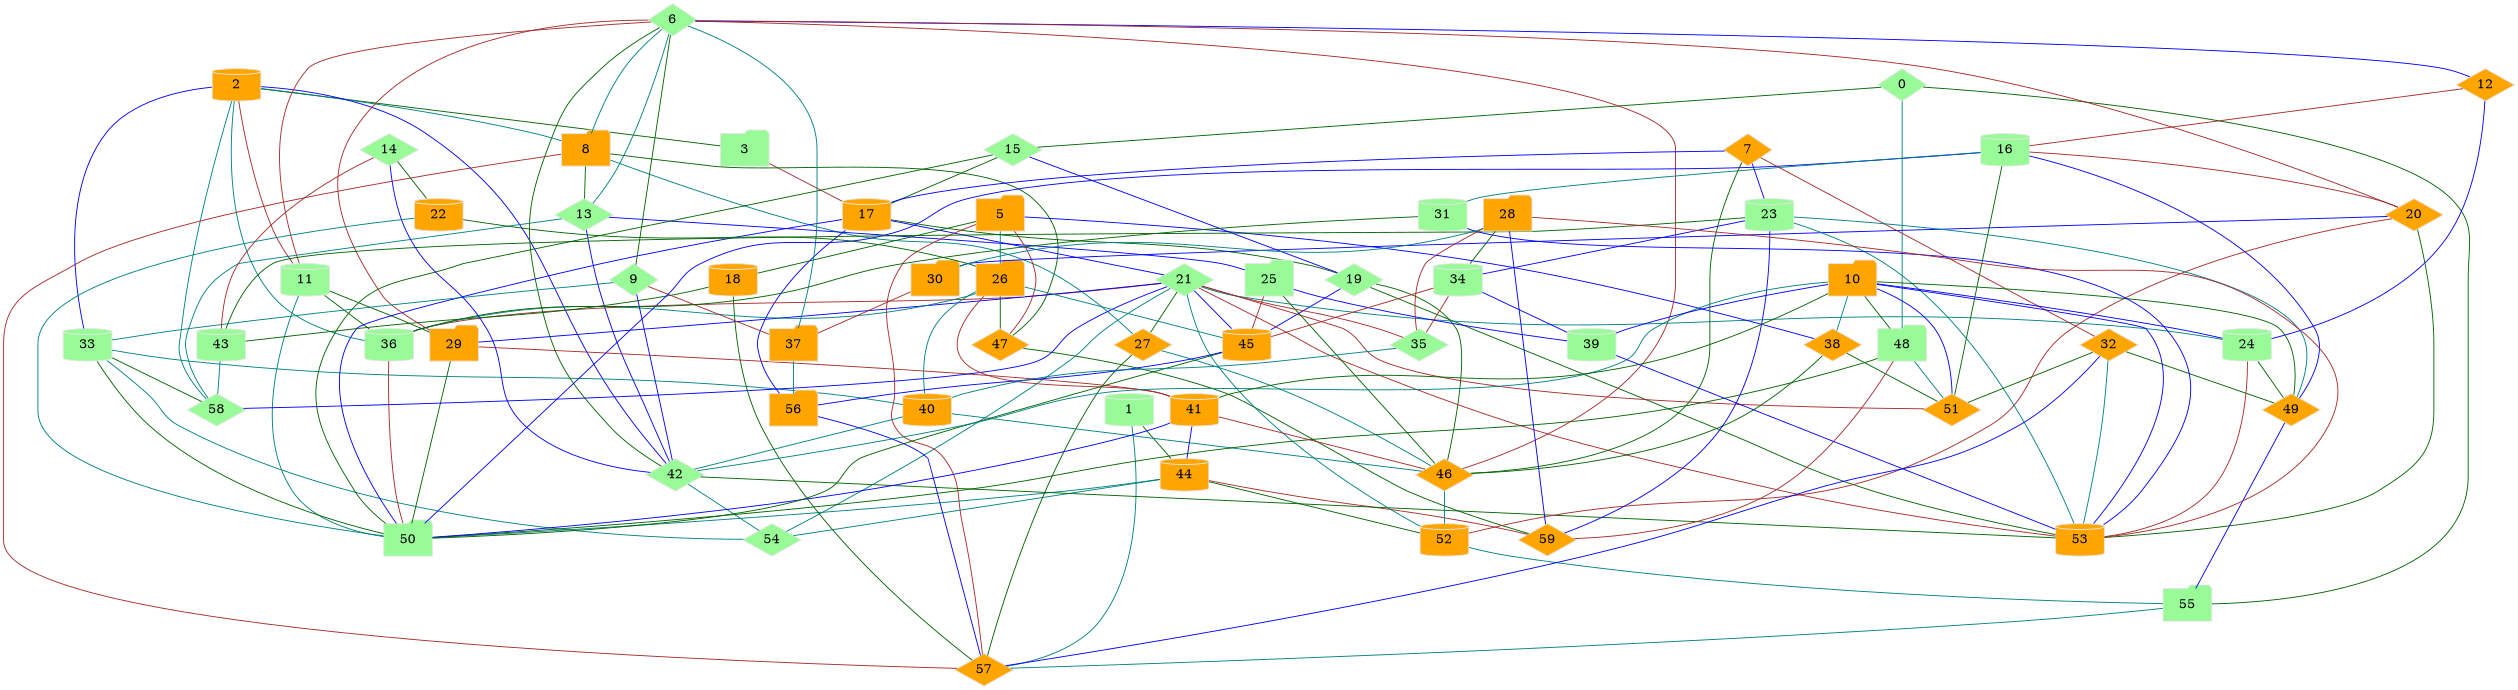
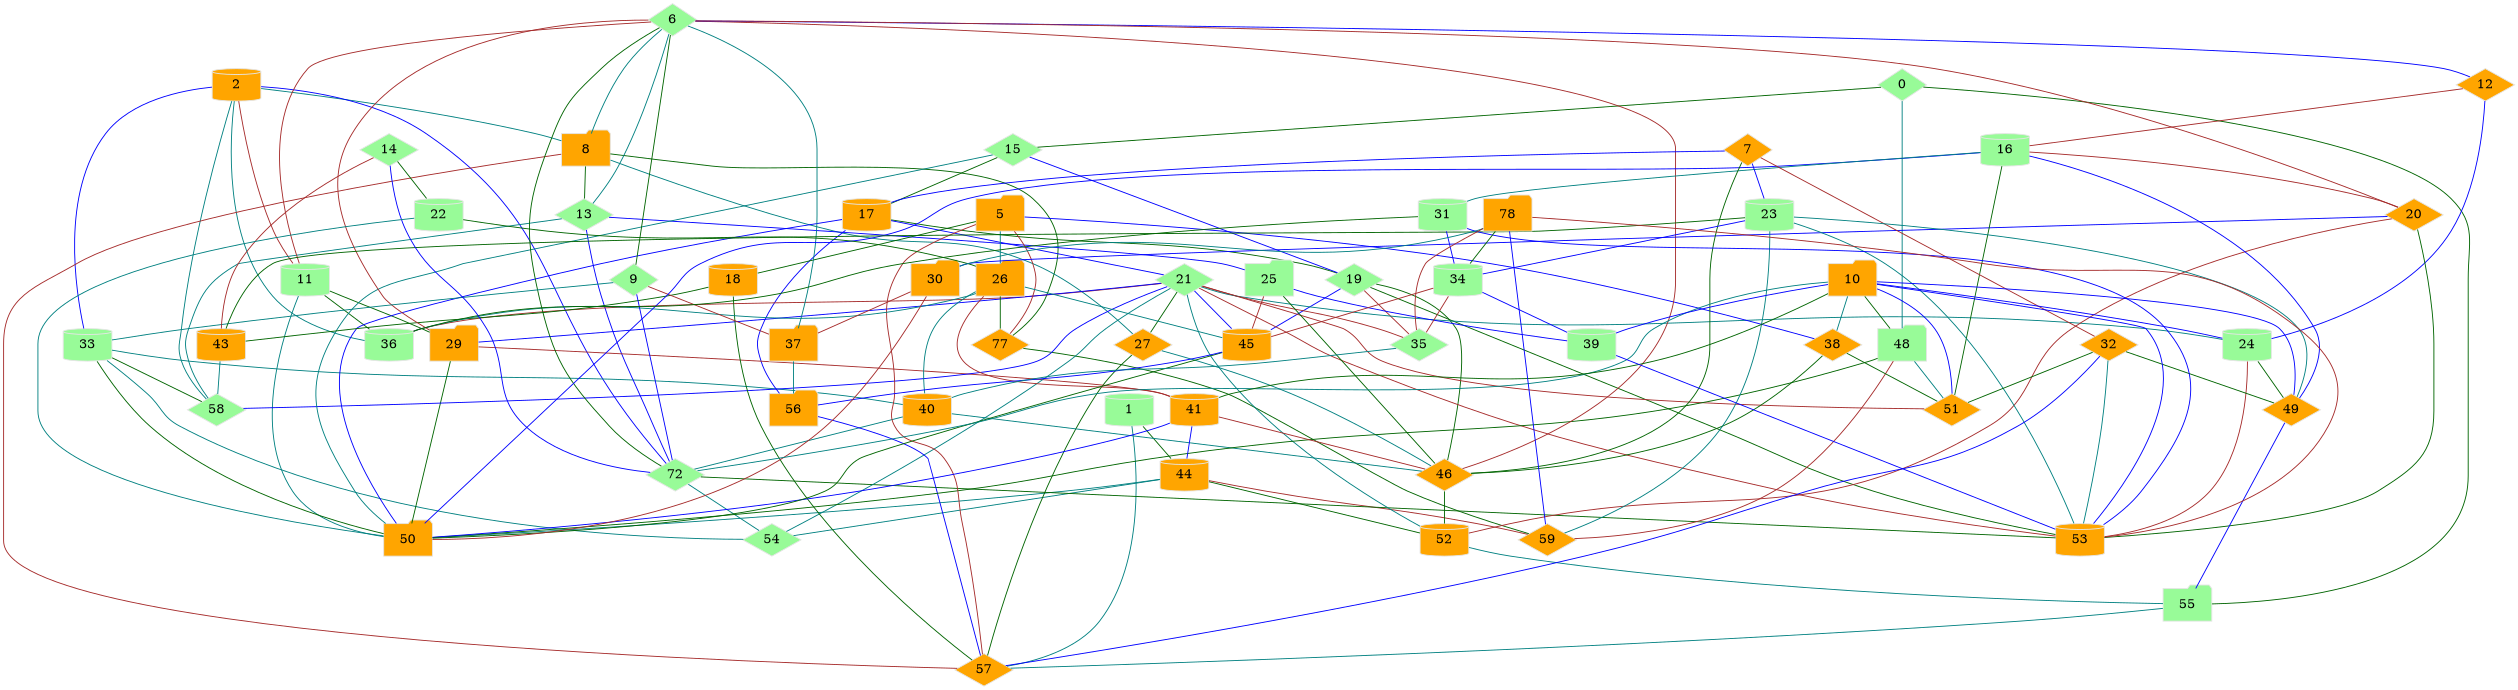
(745, 150) -> none
(439, 215) -> (439, 215)
(1508, 215) -> (1508, 215)
none -> (1450, 247)
(504, 255) -> (504, 255)
(2103, 296) -> (2103, 296)
none -> (1397, 322)
(221, 345) -> (221, 345)
(1000, 345) -> (1000, 345)
(1730, 413) -> (1730, 413)
(390, 443) -> (718, 490)
(675, 475) -> (675, 475)
(1444, 499) -> (1444, 499)
(408, 540) -> (408, 540)
